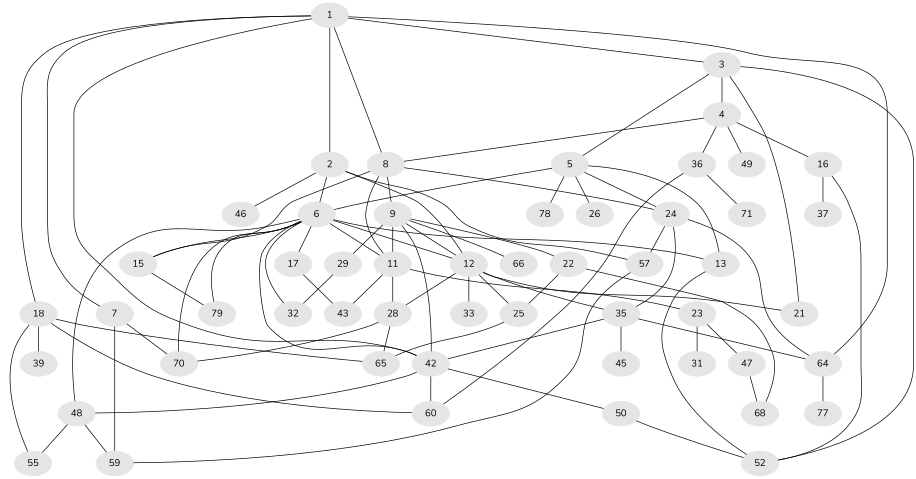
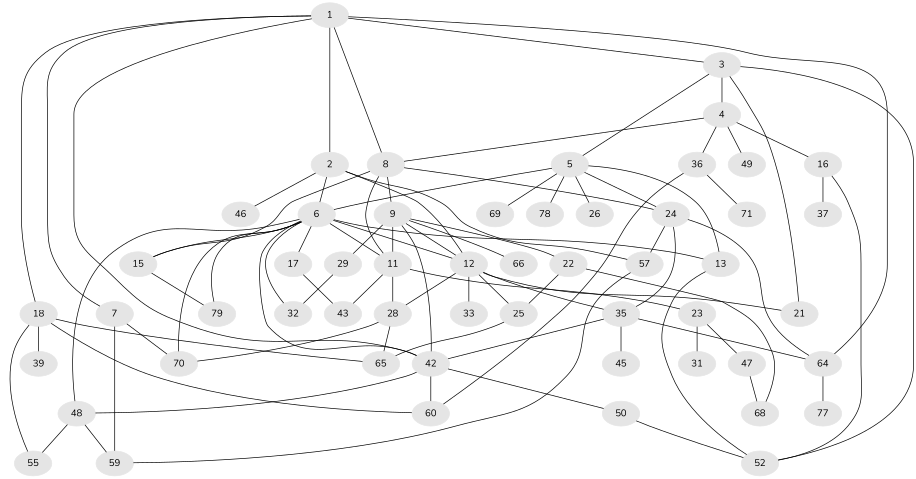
none -> (495, 214)
